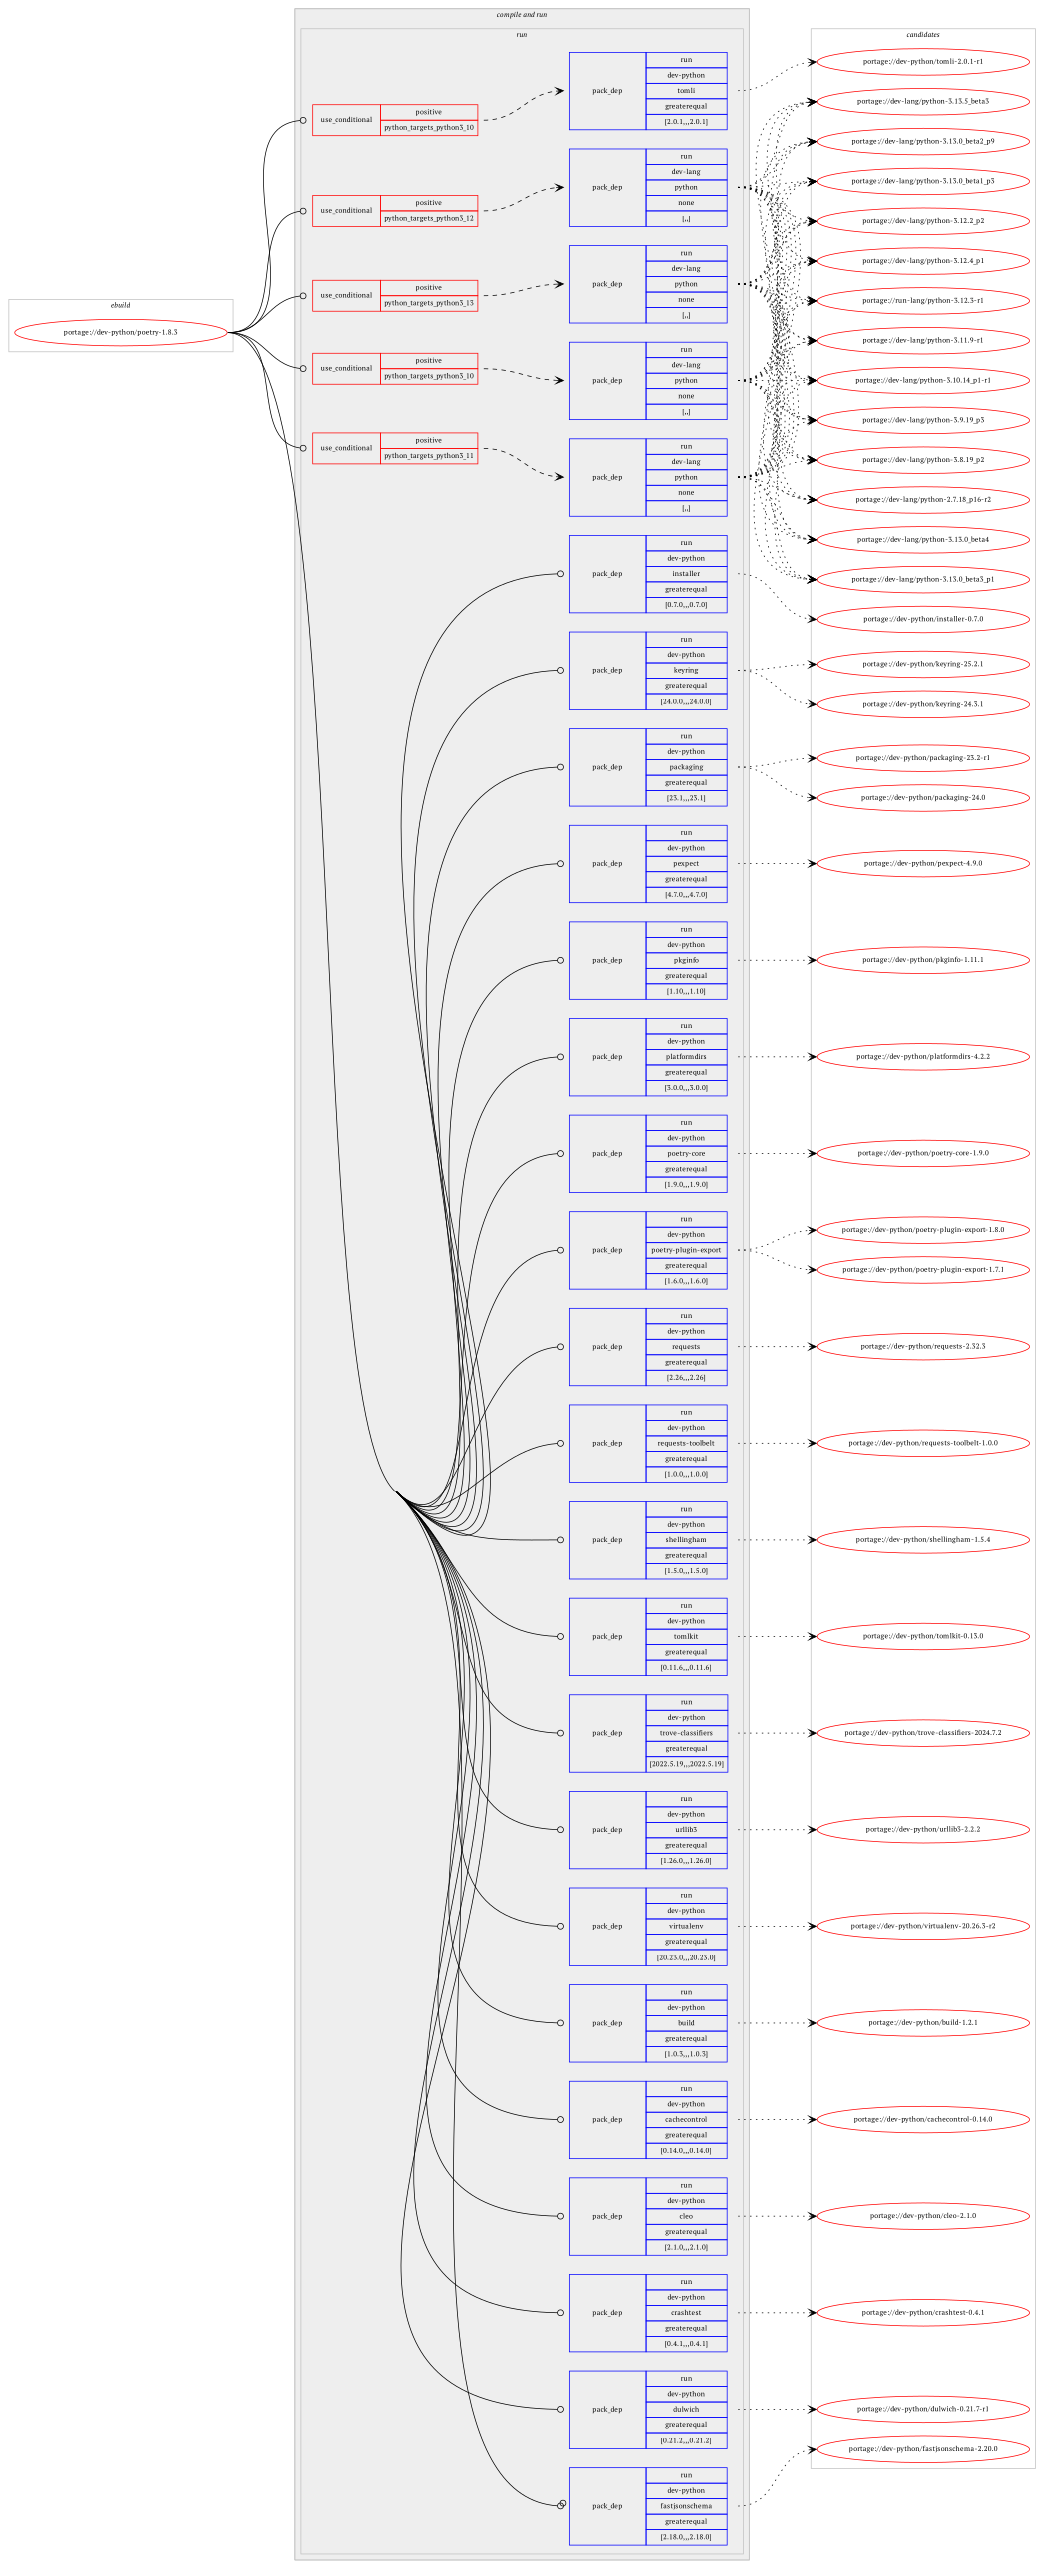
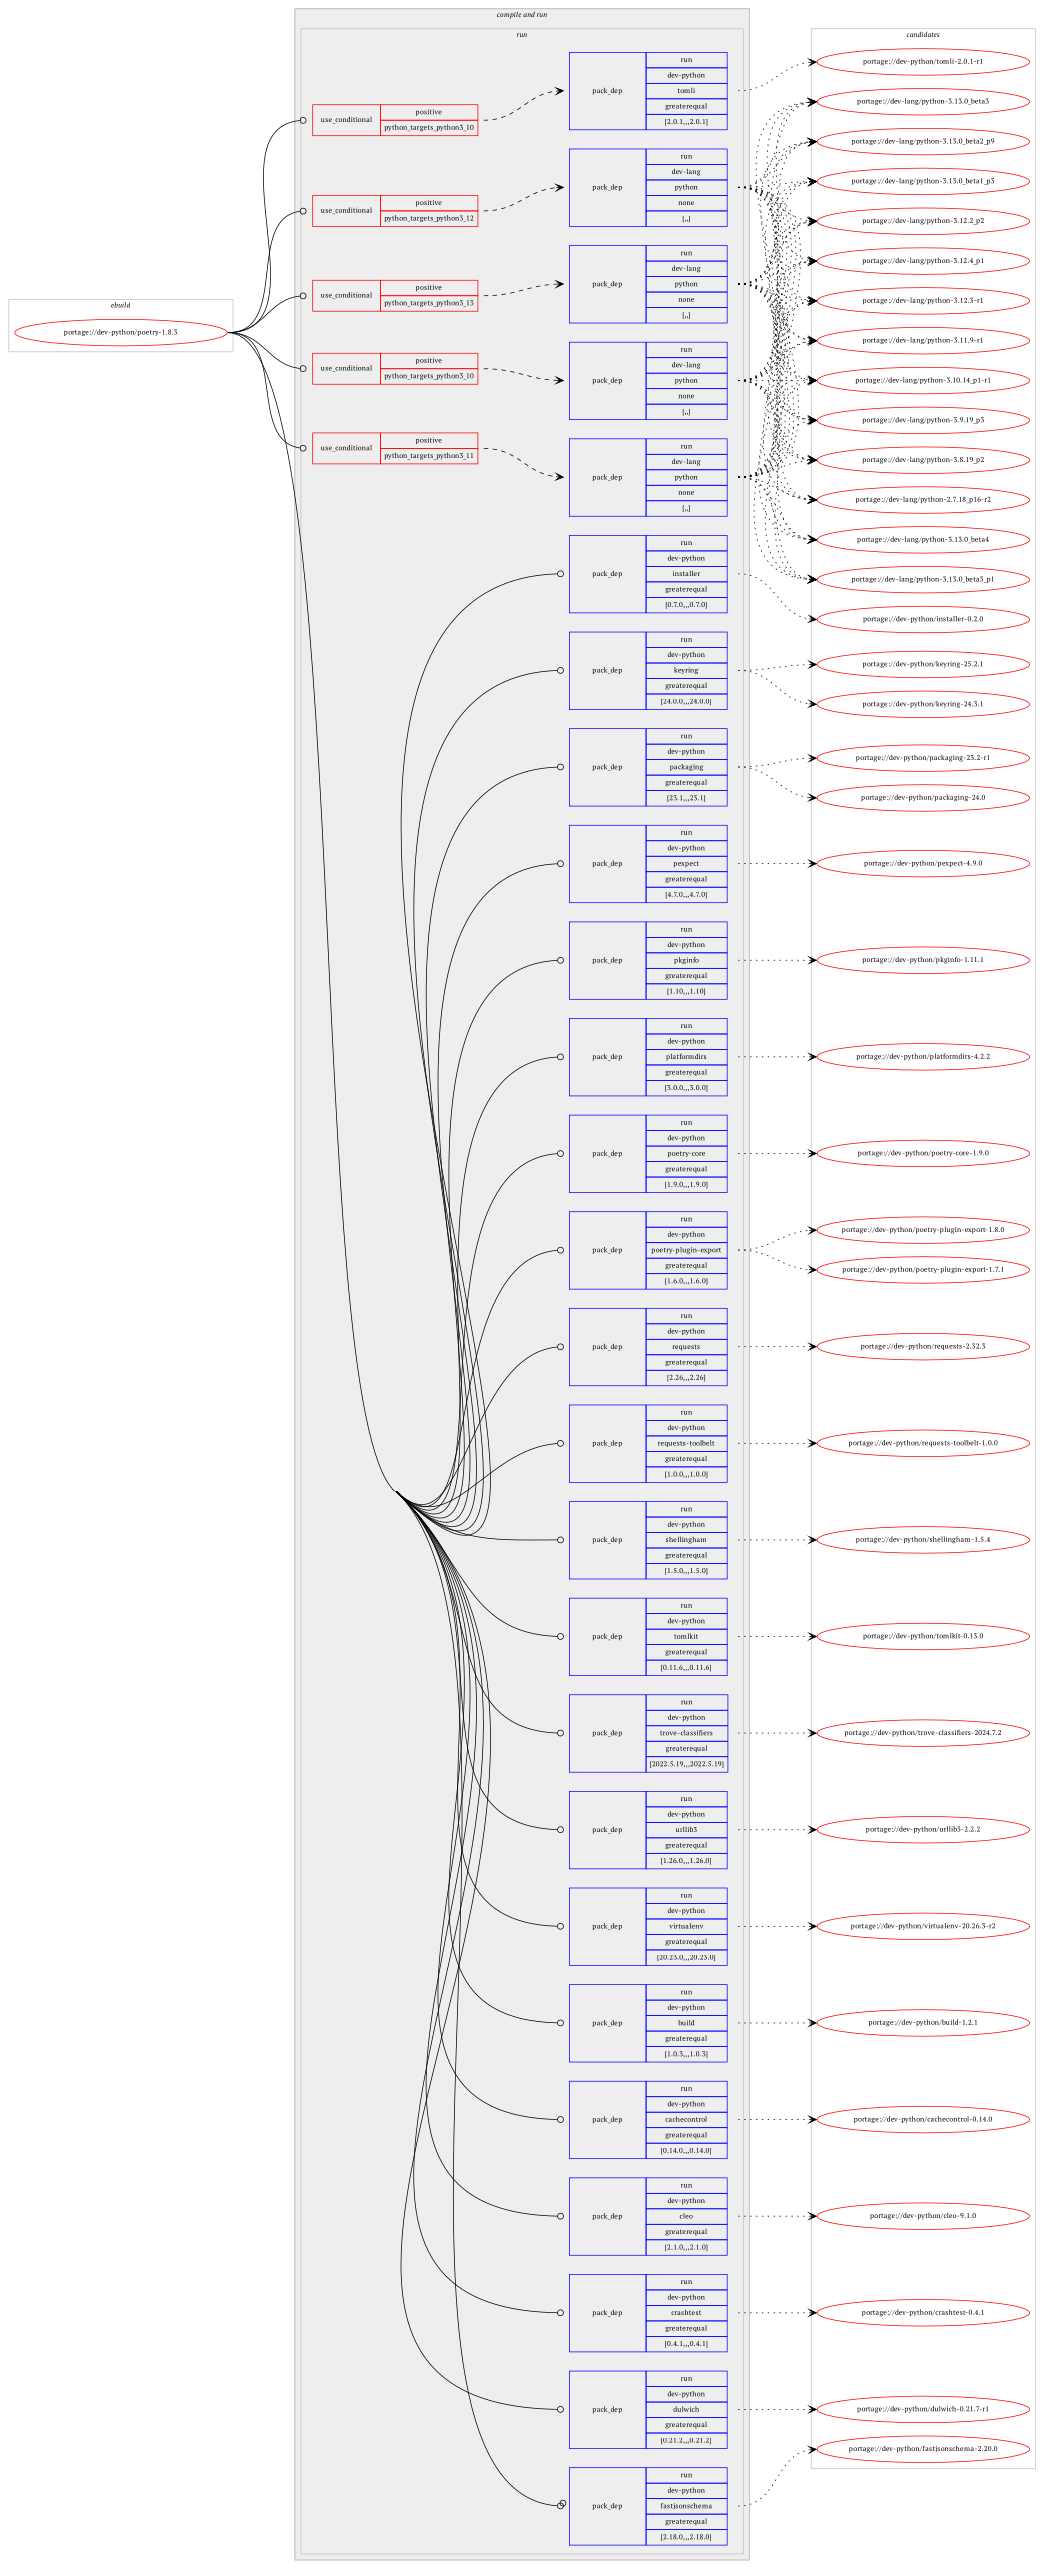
(923, 102) -> (923, 102)
(923, 301) -> (923, 301)
(923, 620) -> (923, 620)
(923, 2216) -> (923, 2216)
